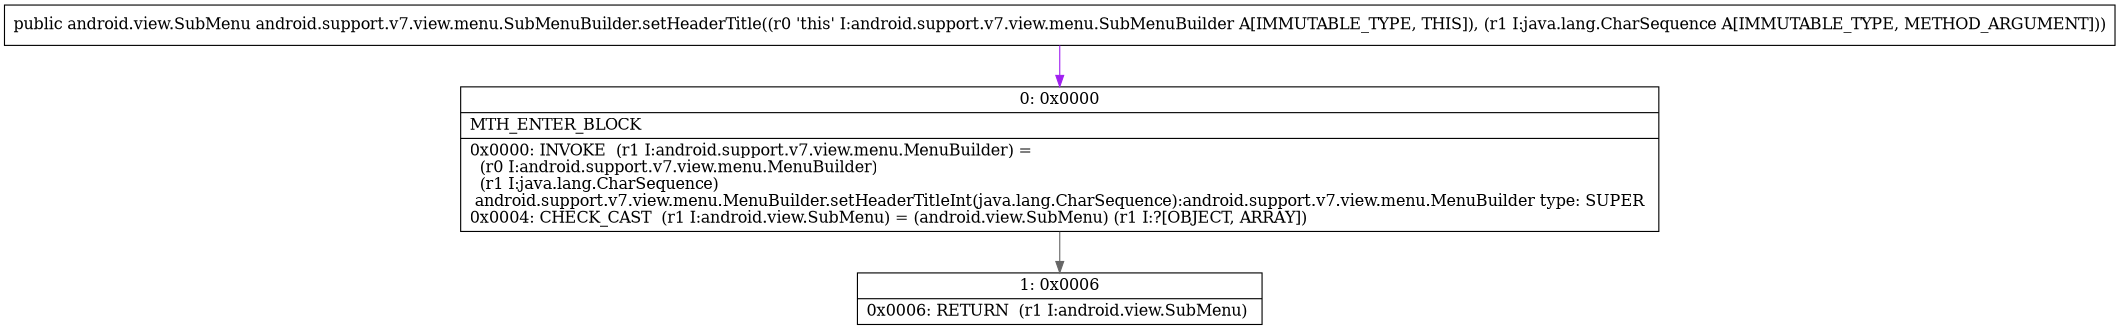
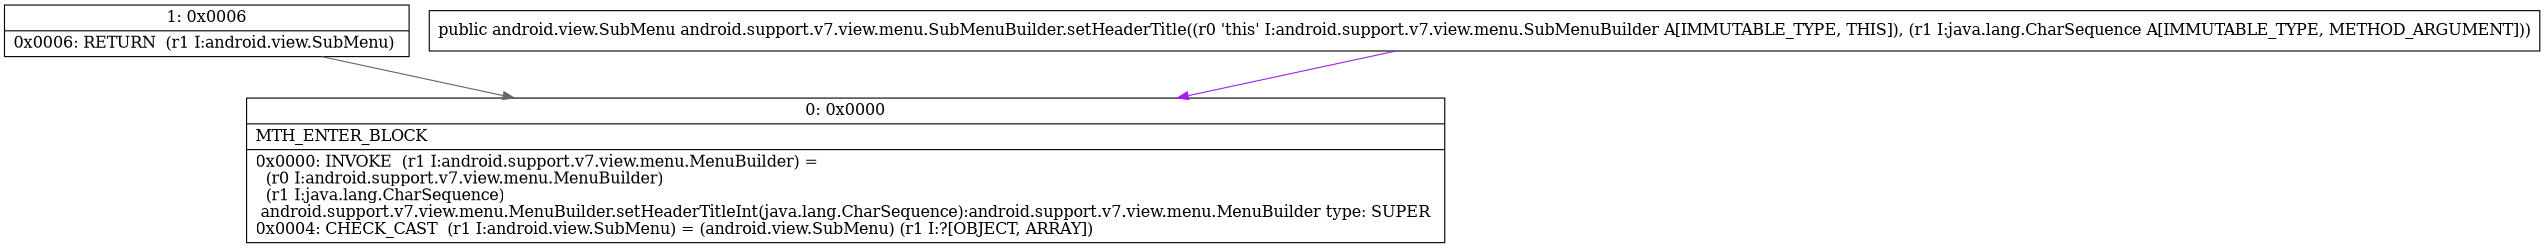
(1060, 247) -> (412, 76)
